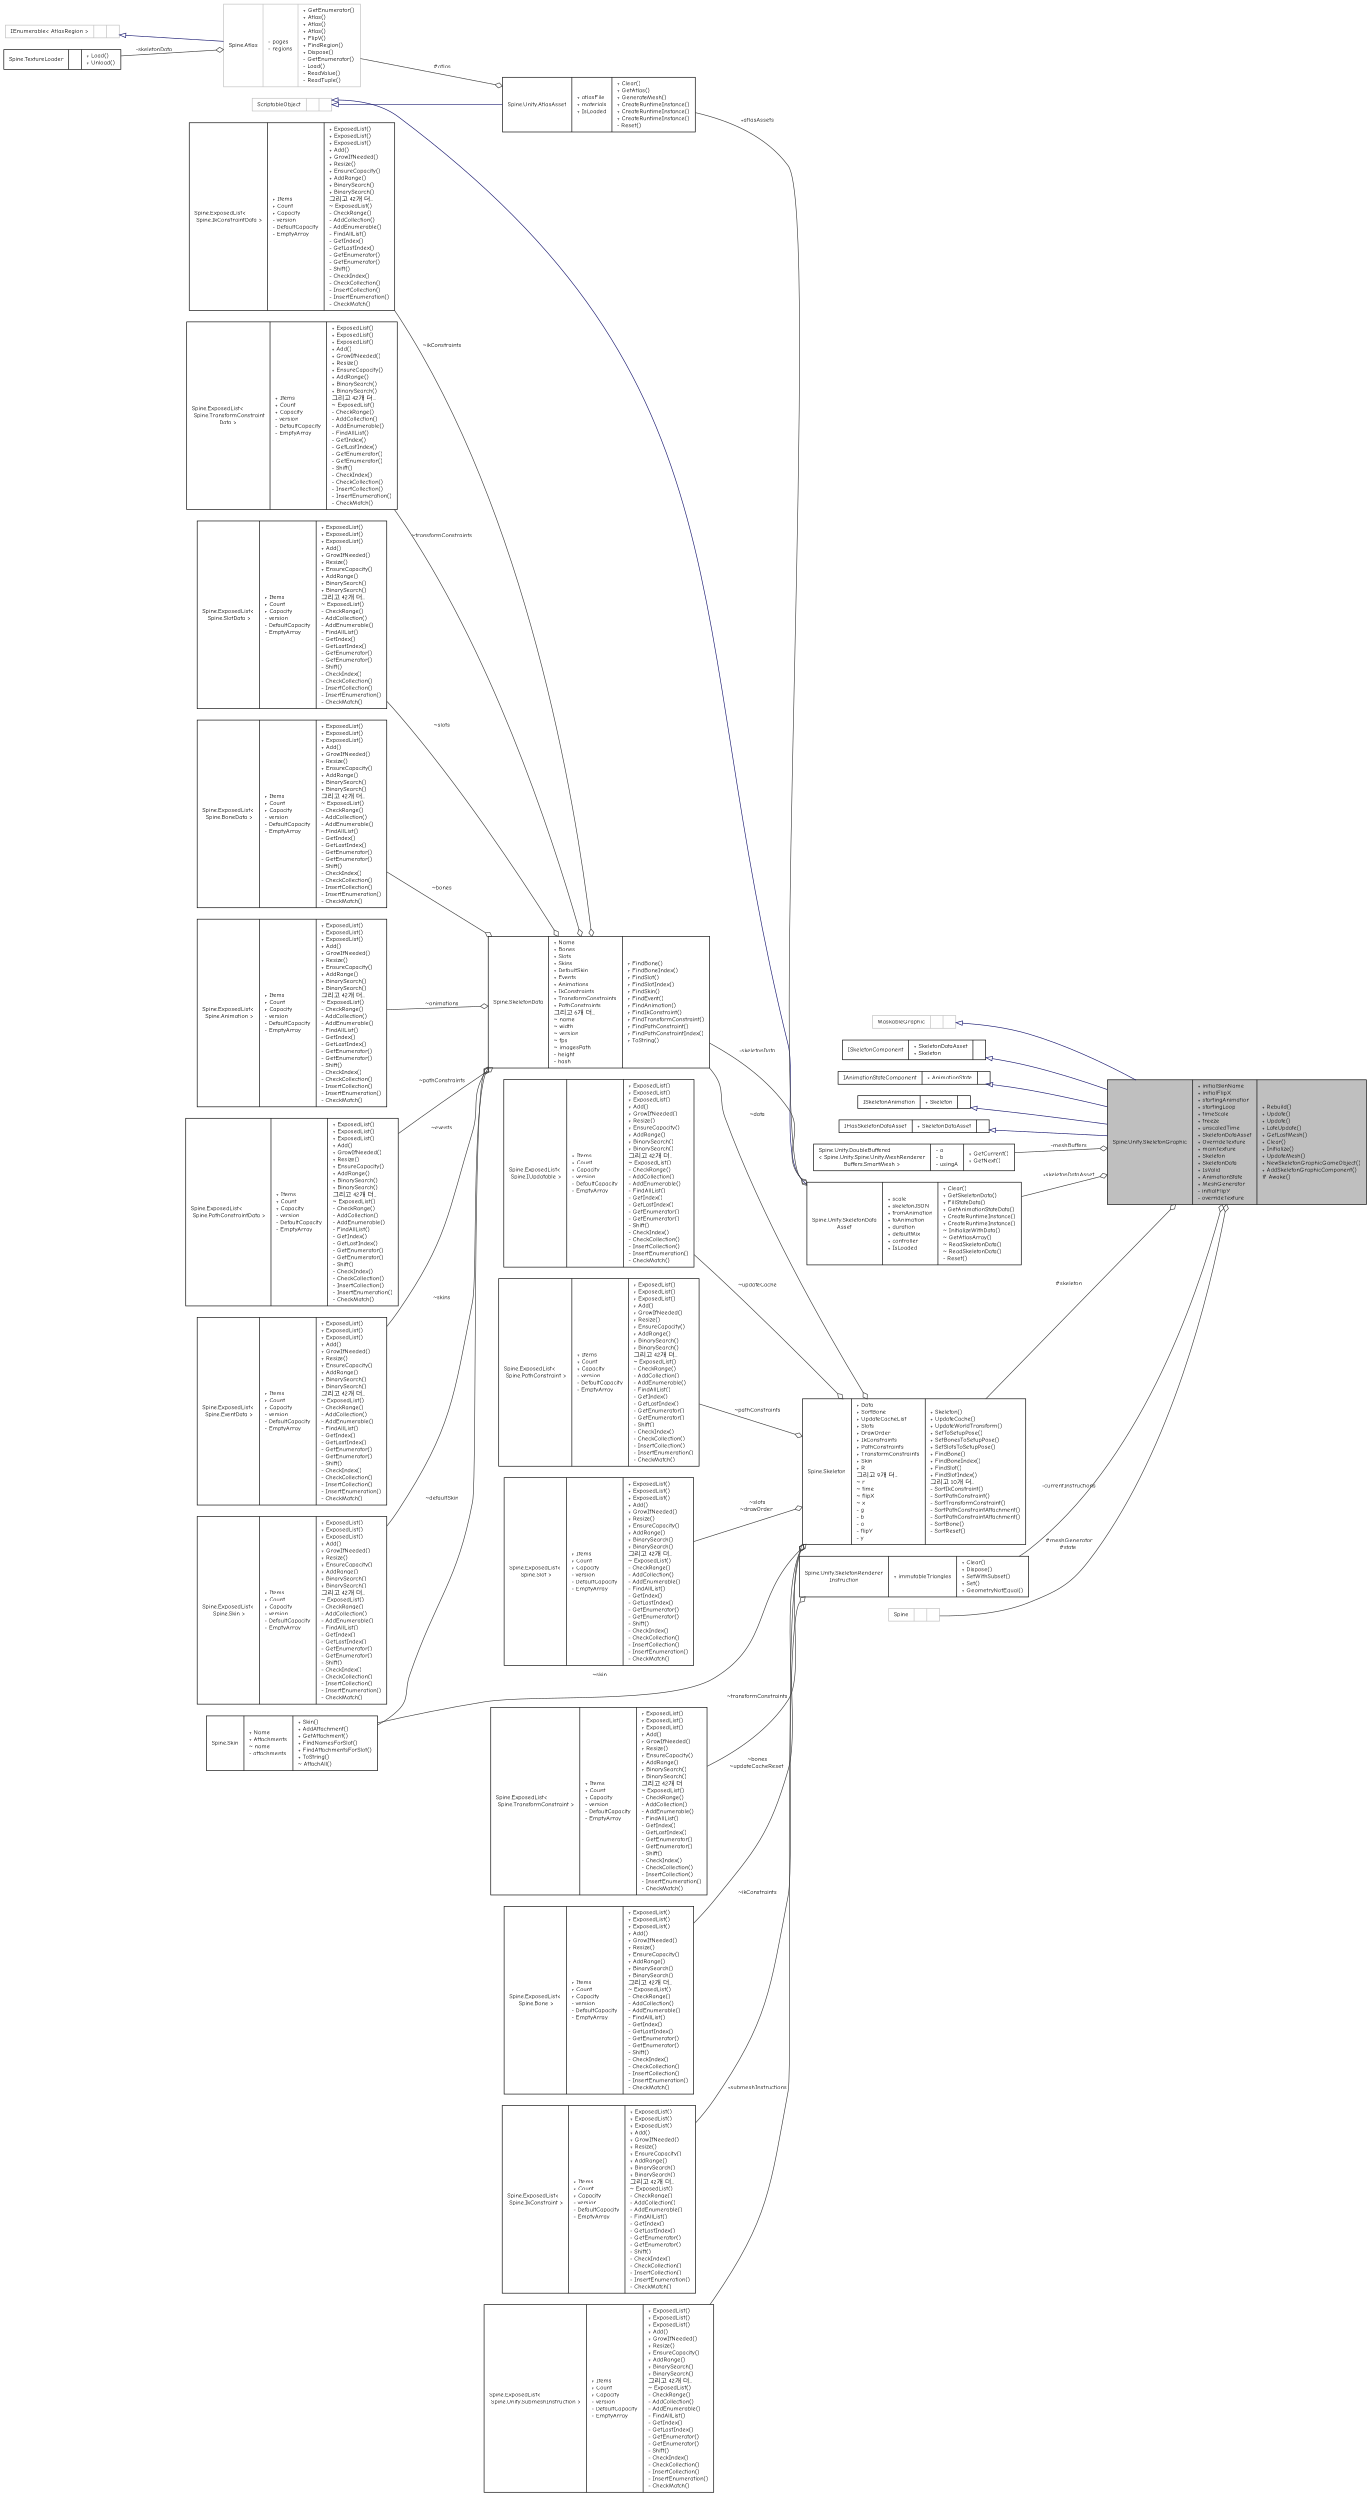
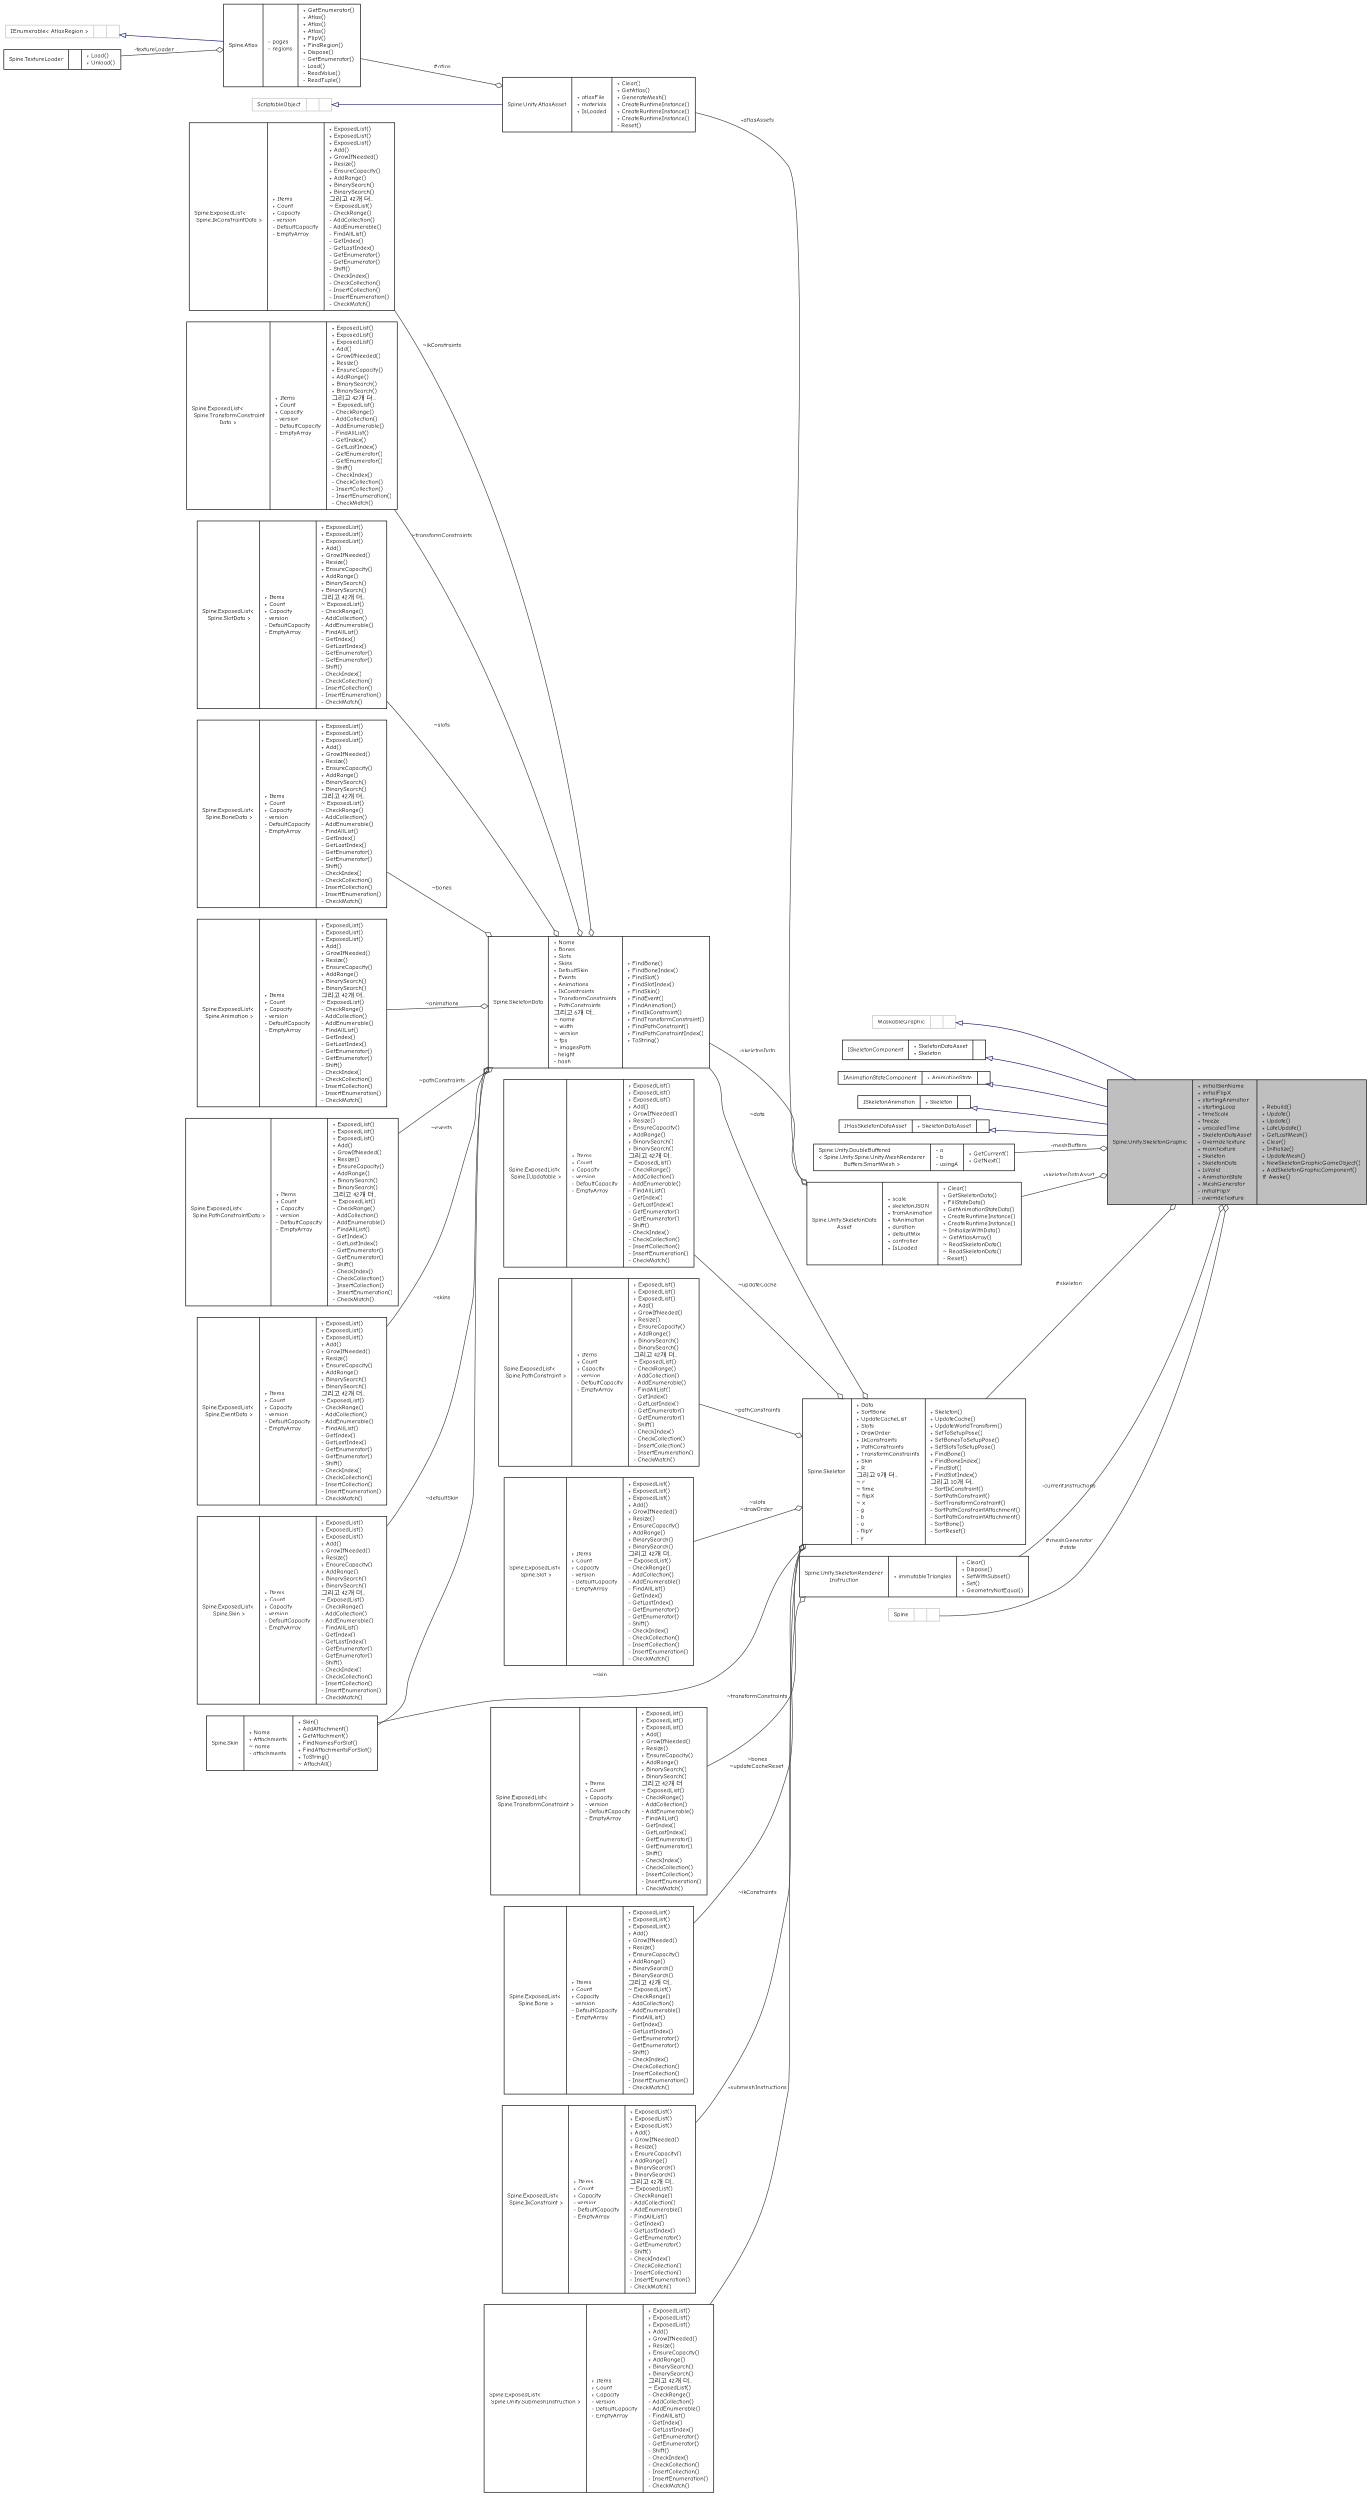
(292, 45) -> (292, 45)
(153, 50) -> (153, 50)
(699, 573) -> none
